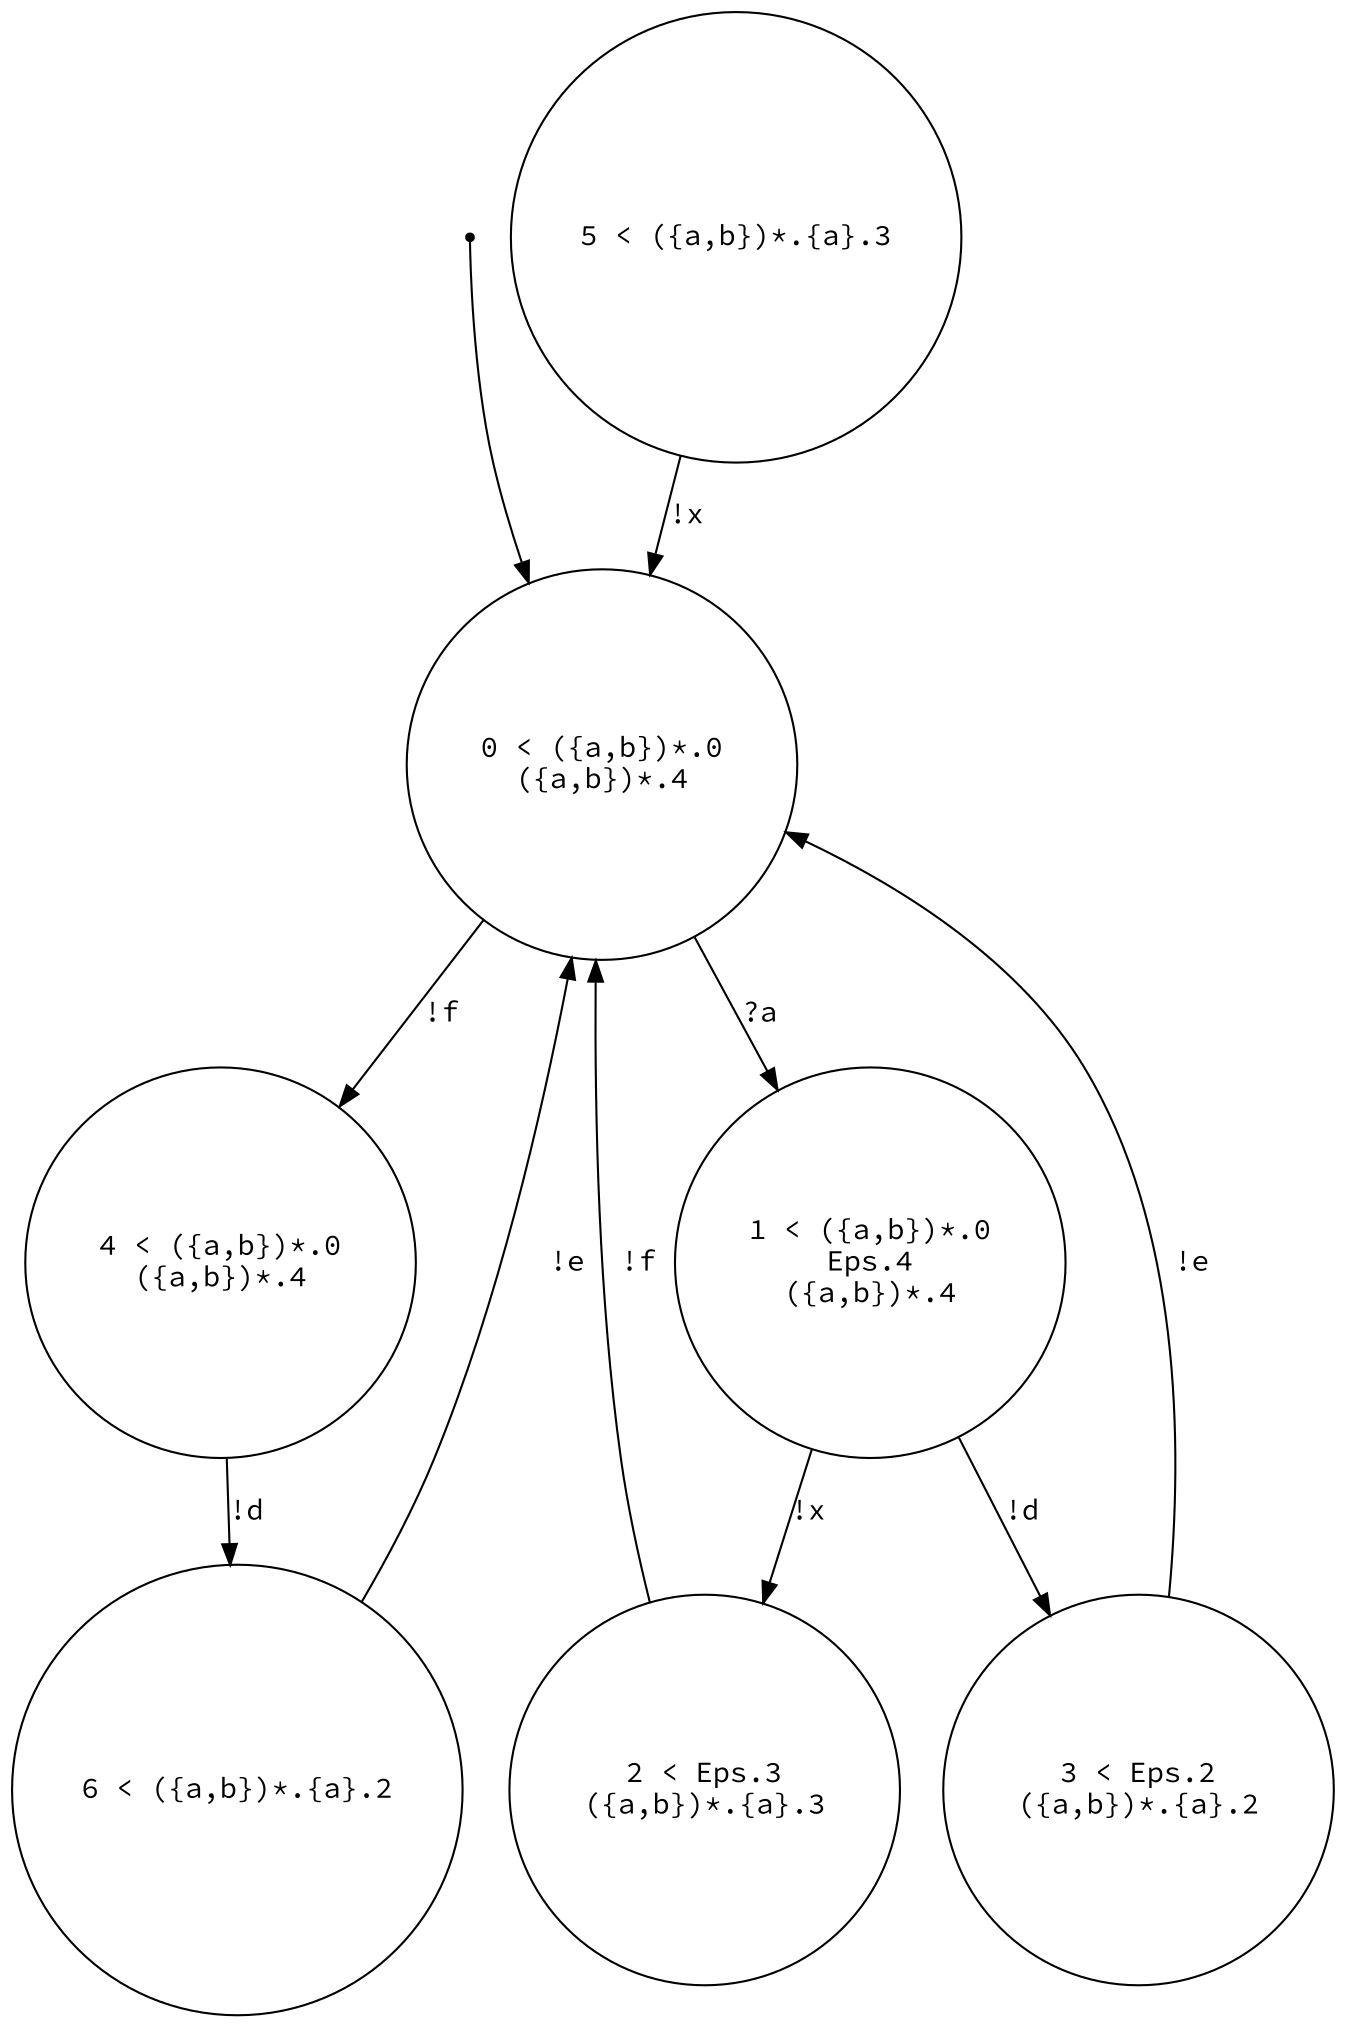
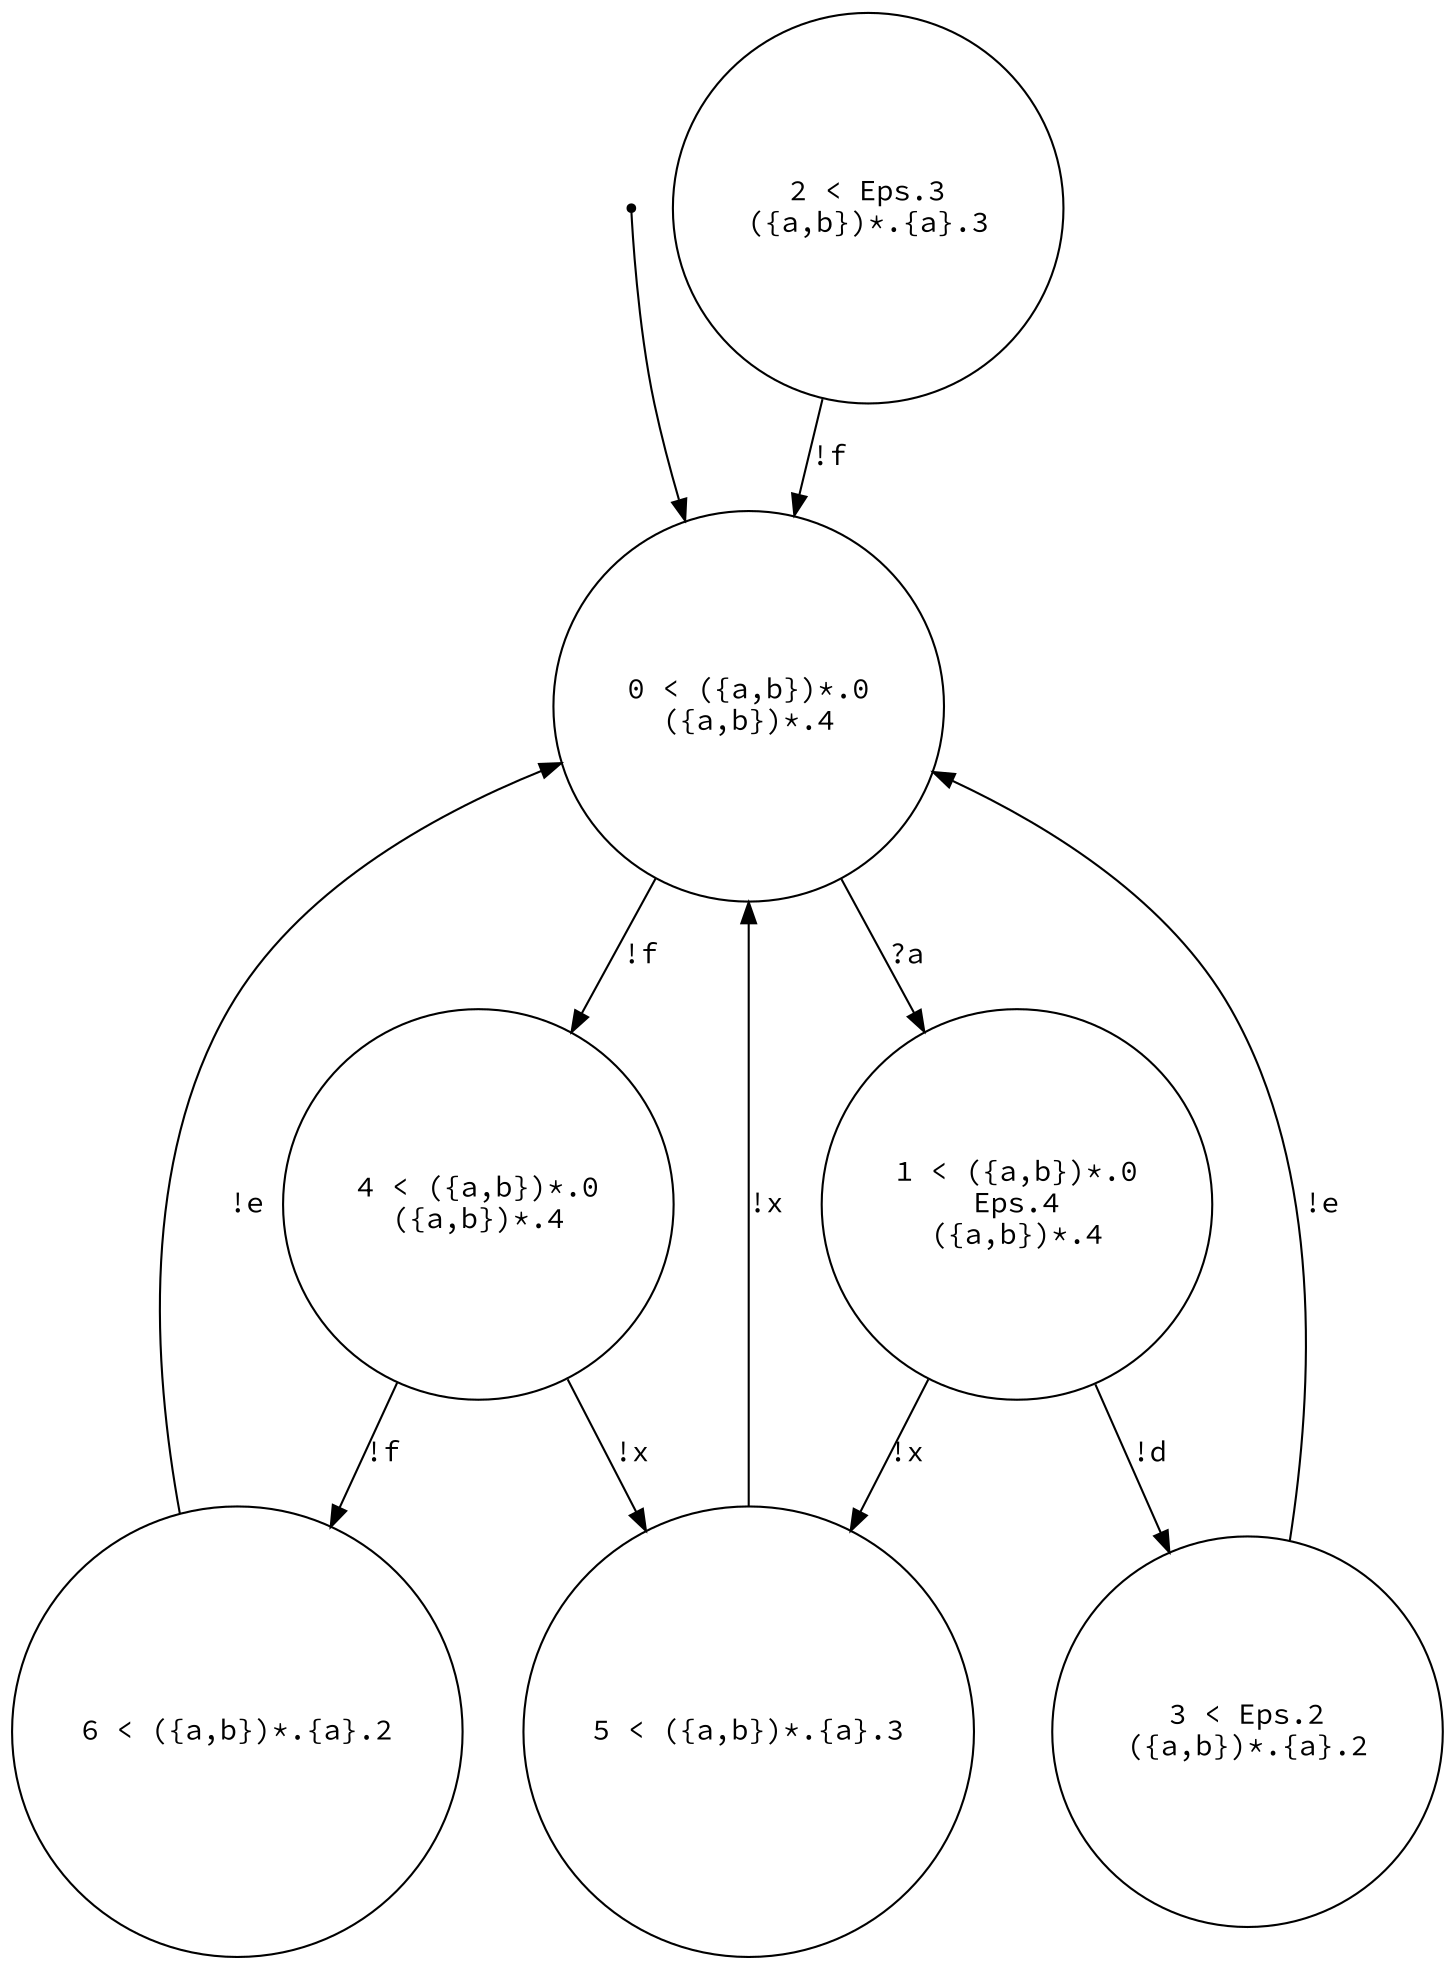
none -> (602, 1446)
(247, 1512) -> (383, 1454)
(791, 1516) -> (894, 1446)
